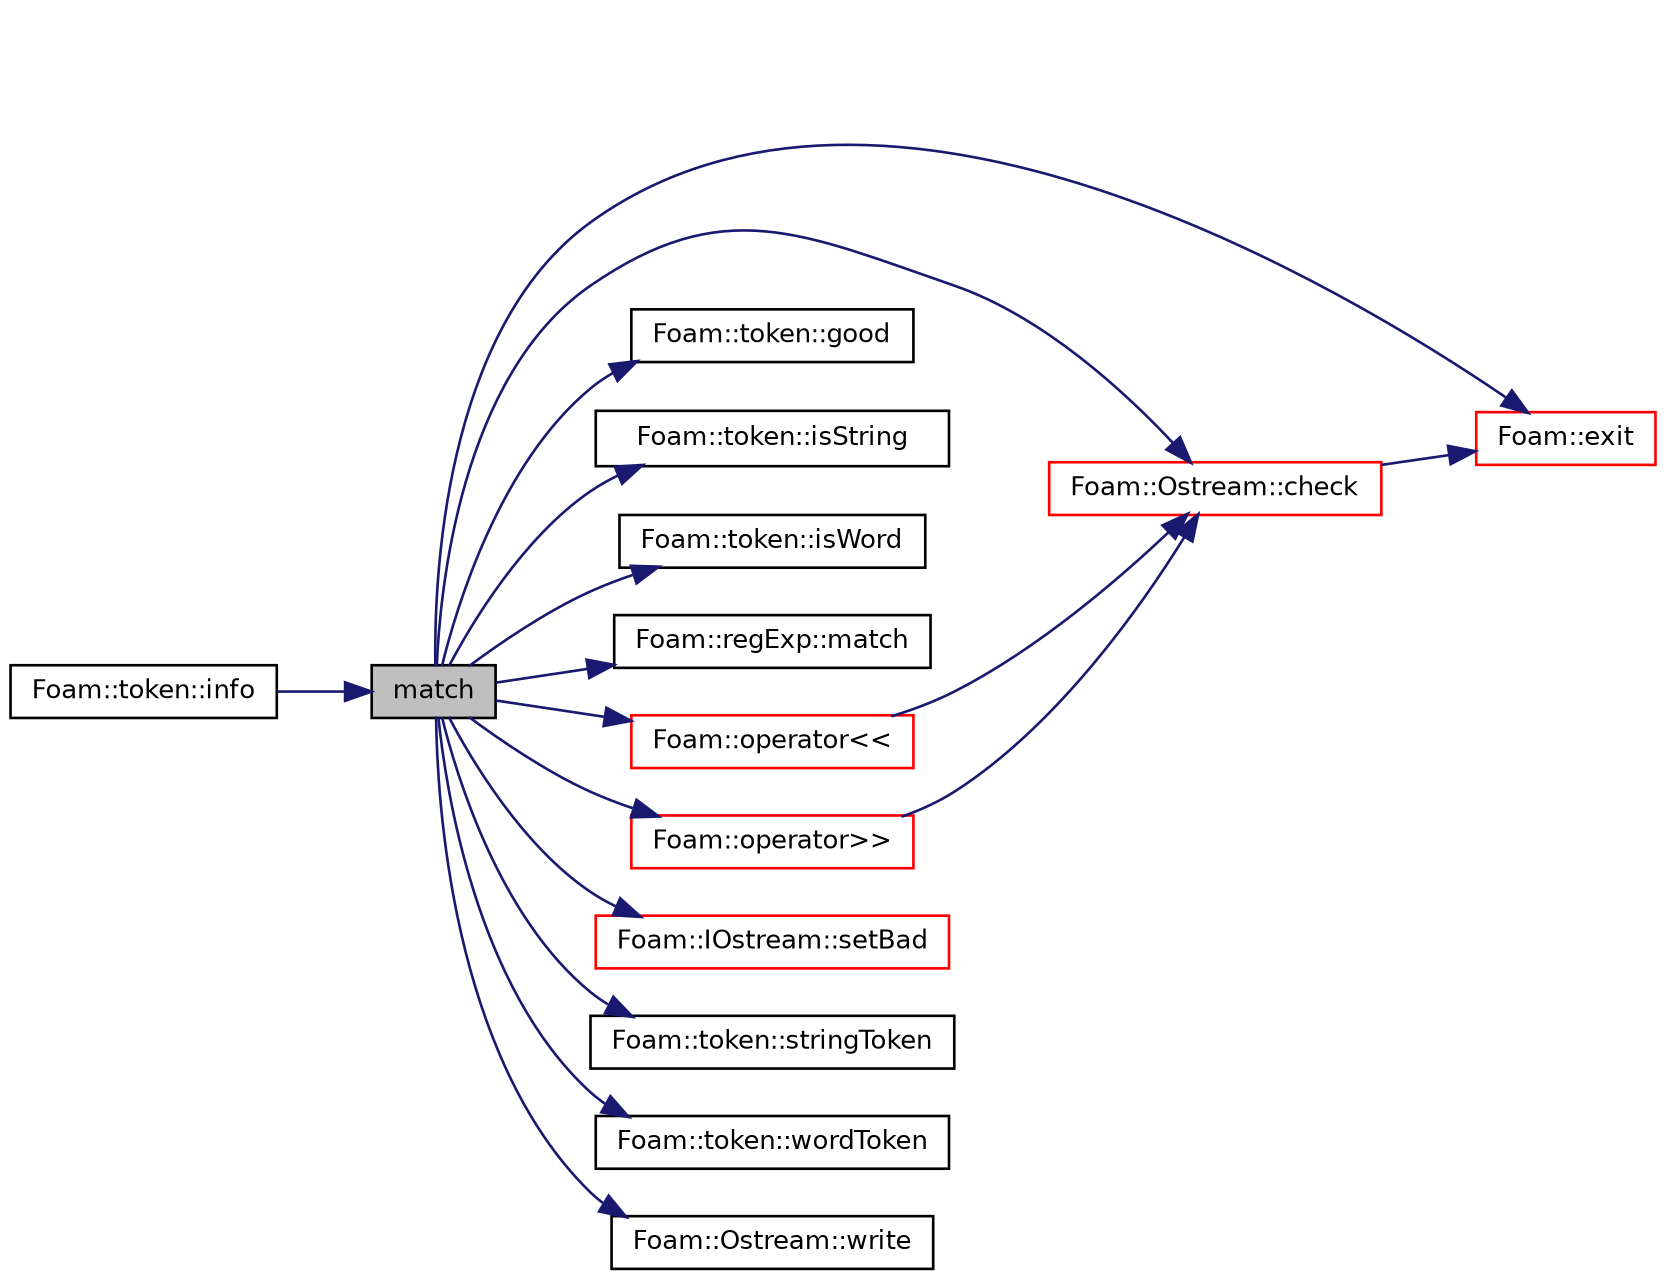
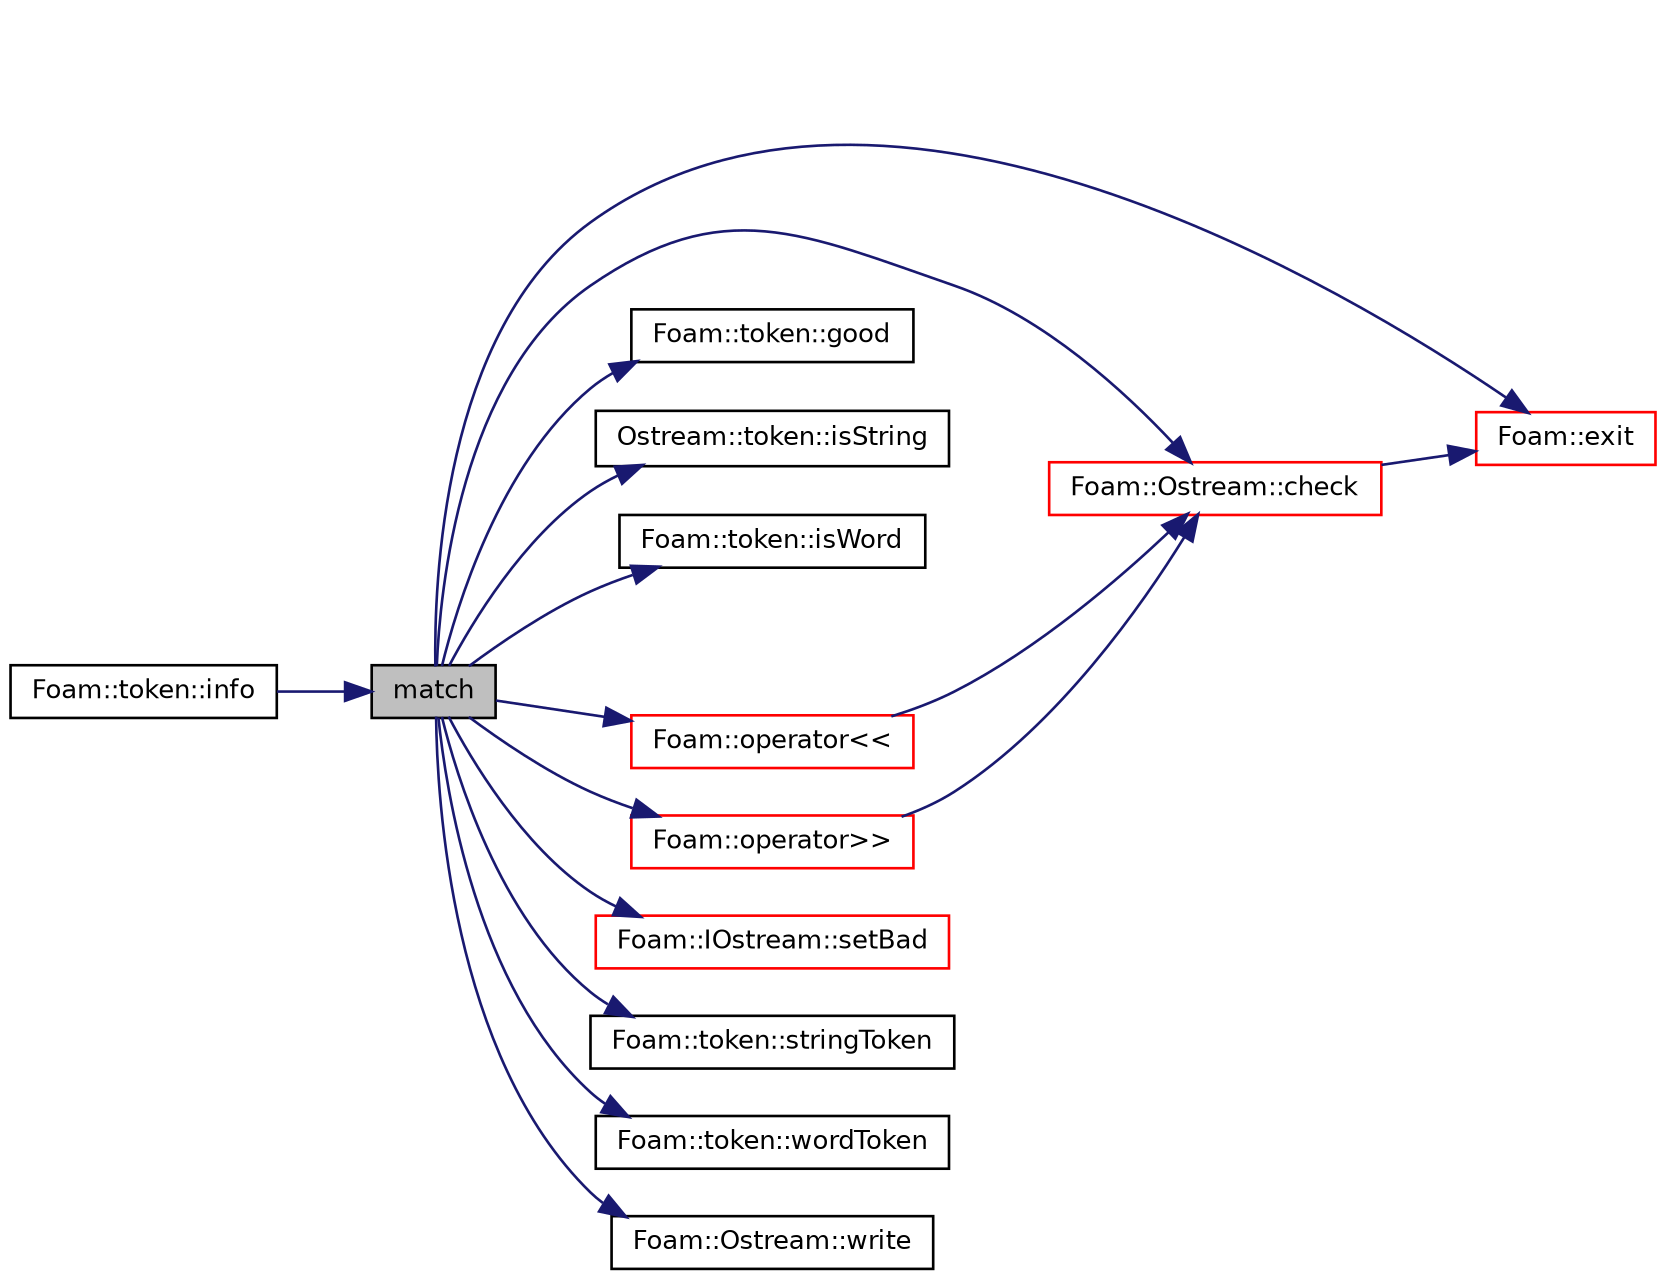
(772, 439) -> (772, 439)
(772, 641) -> none
